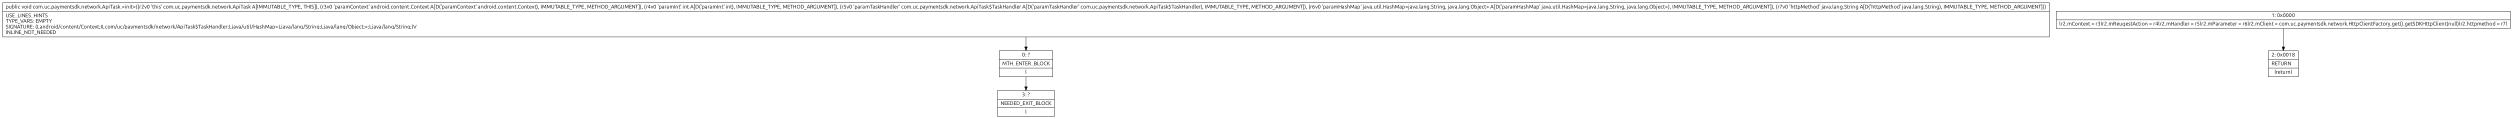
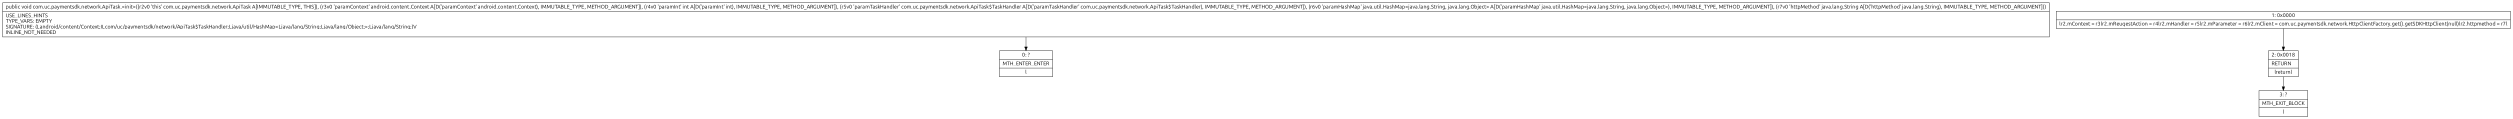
(1026, 64) -> (1026, 64)
(1026, 82) -> (2283, 82)
(1026, 103) -> (2283, 103)
